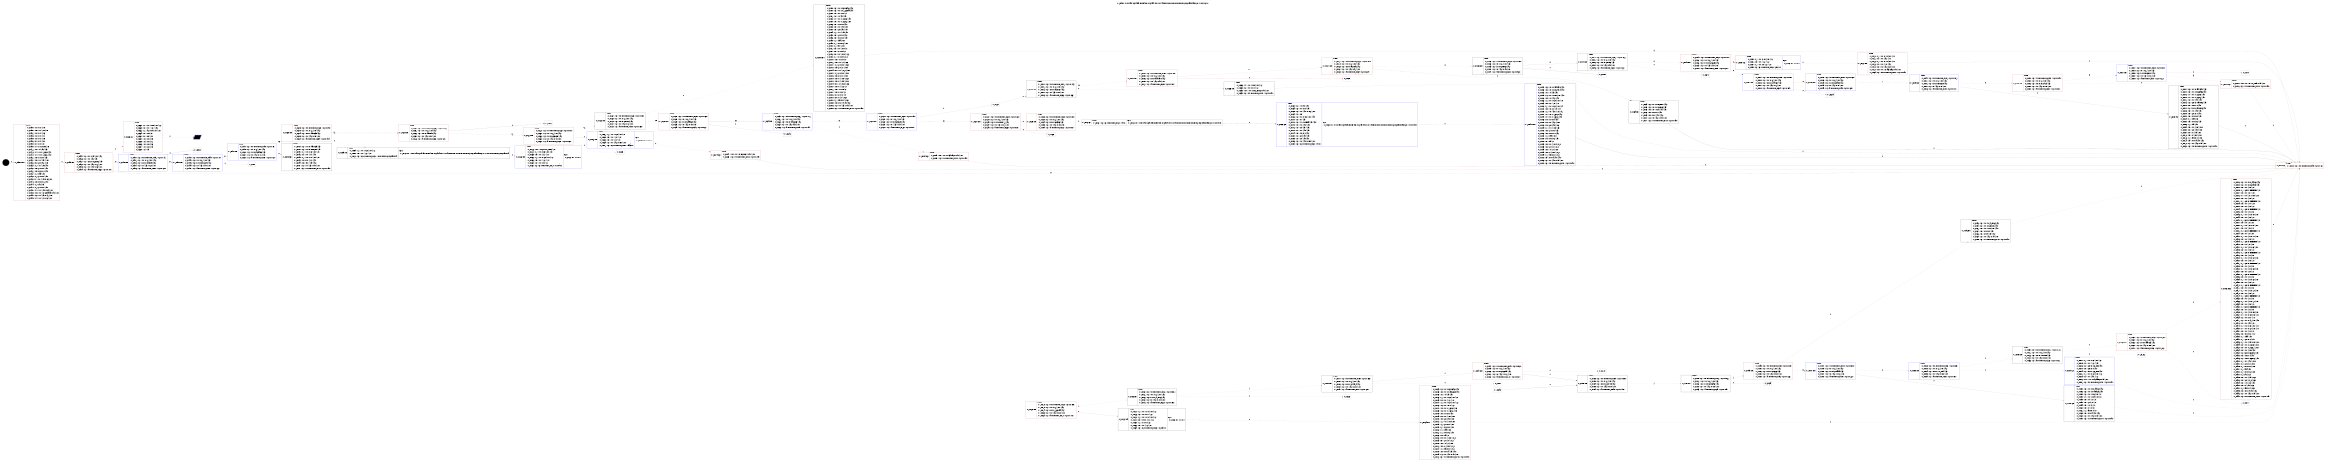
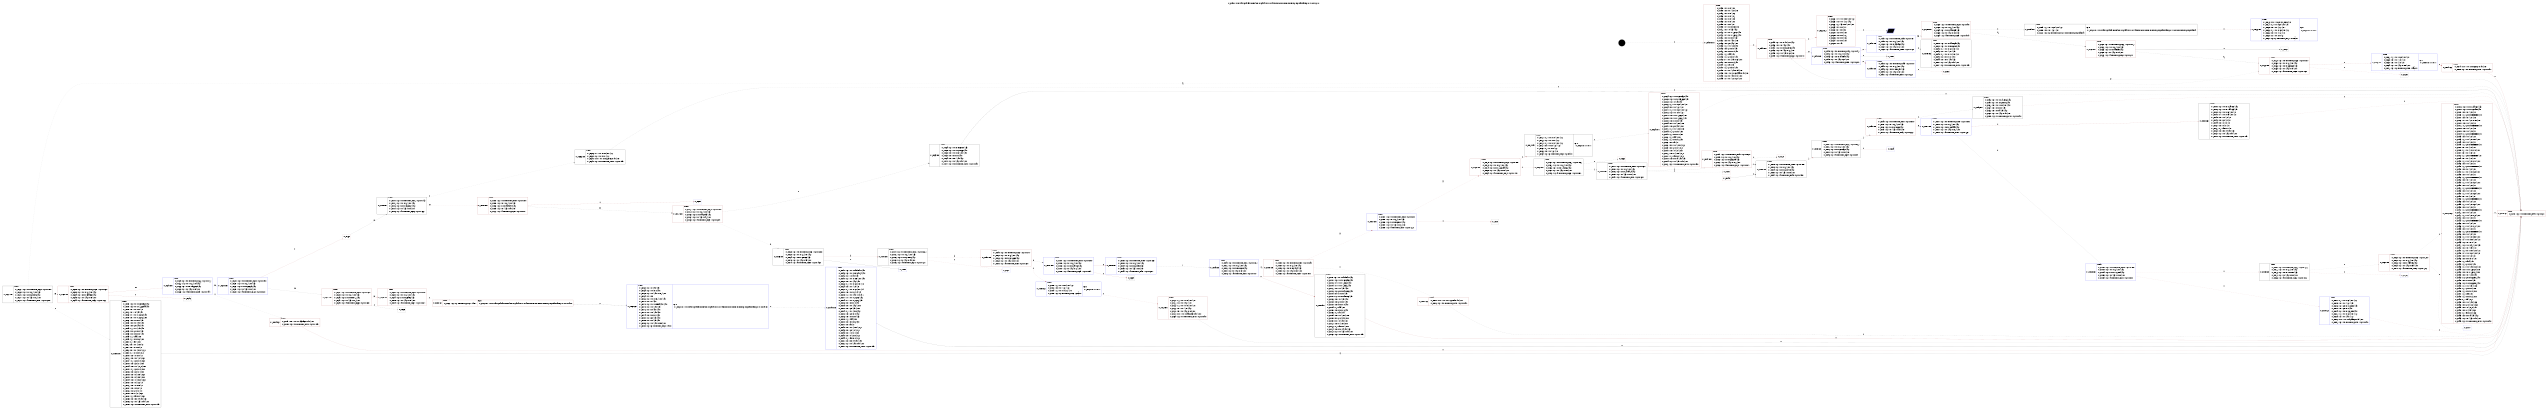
(2193, 79) -> (1443, 195)
(584, 128) -> (1062, 84)
(225, 157) -> (1863, 50)
